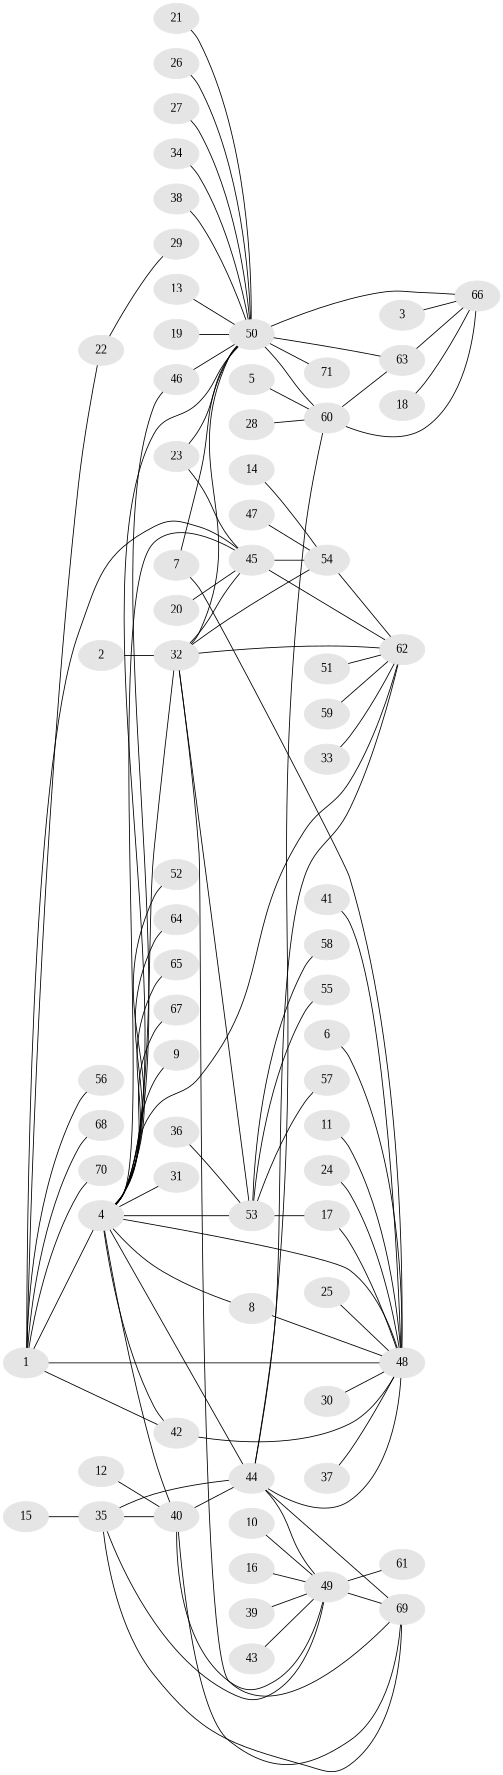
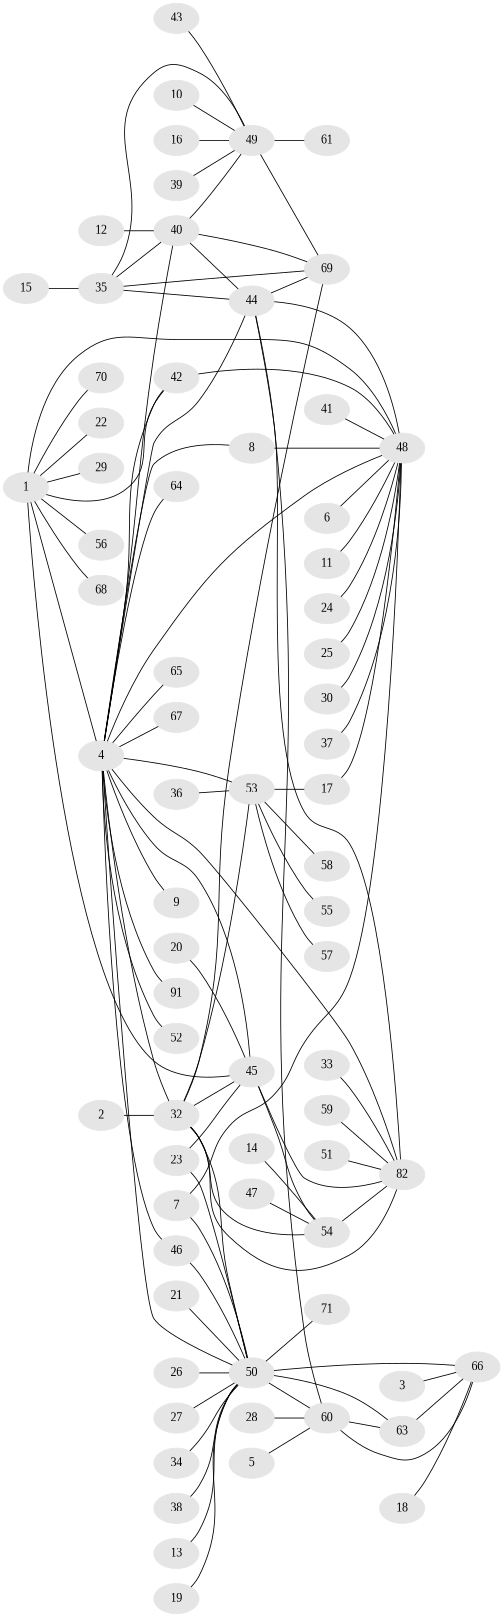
(134, 295) -> (64, 478)
(402, 650) -> (402, 1175)
(176, 1177) -> (176, 993)
(290, 1532) -> none
